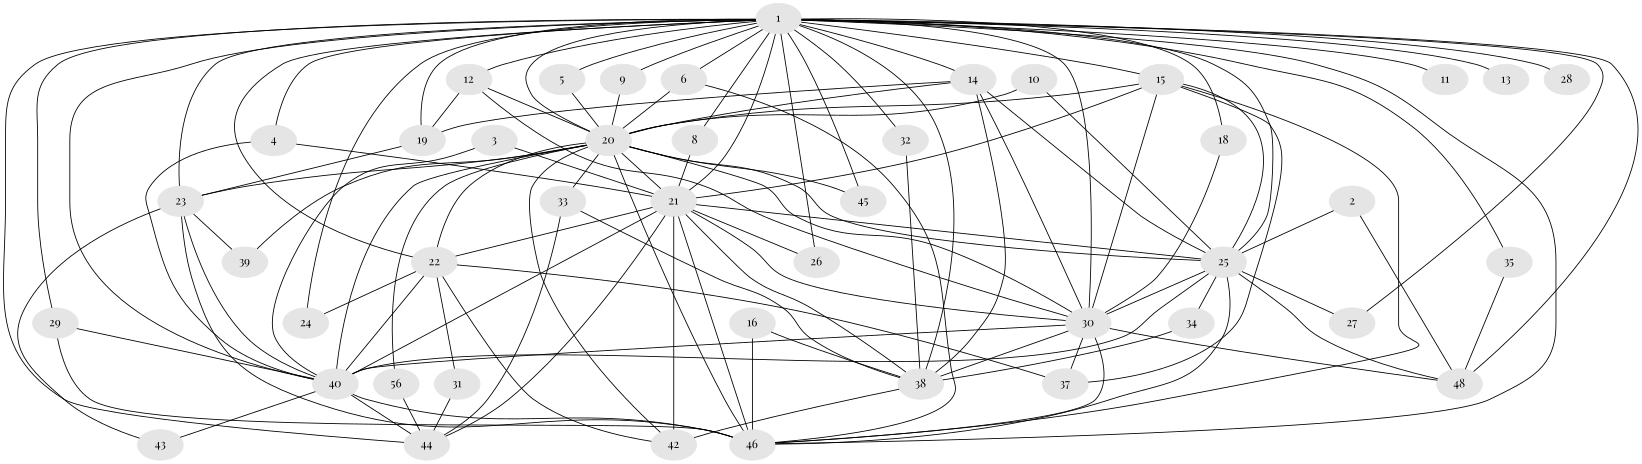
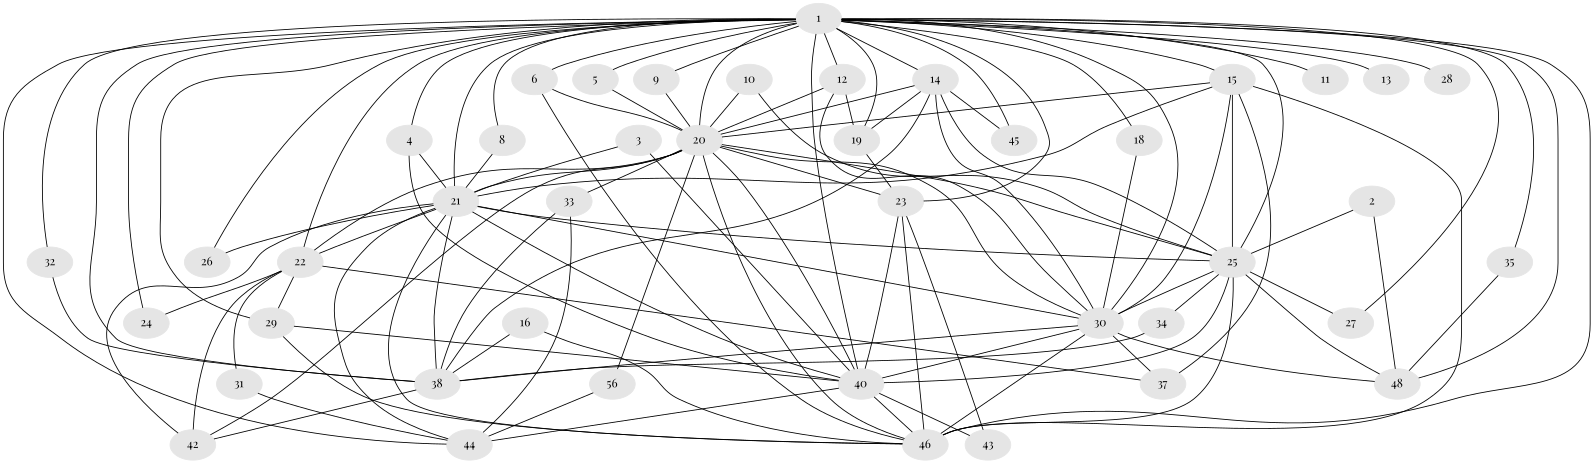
(787, 175) -> (980, 114)
(245, 262) -> none
(385, 323) -> (286, 292)
